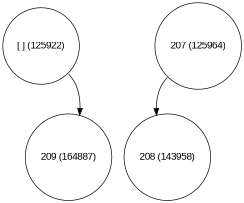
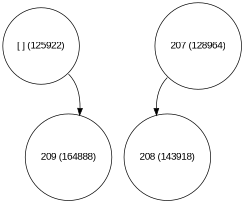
(198, 46) -> (198, 46)
(69, 157) -> (69, 157)
(167, 157) -> (167, 157)
